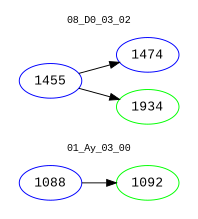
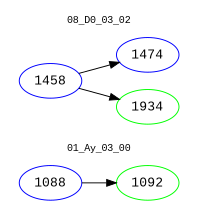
(51, 81) -> (51, 81)
